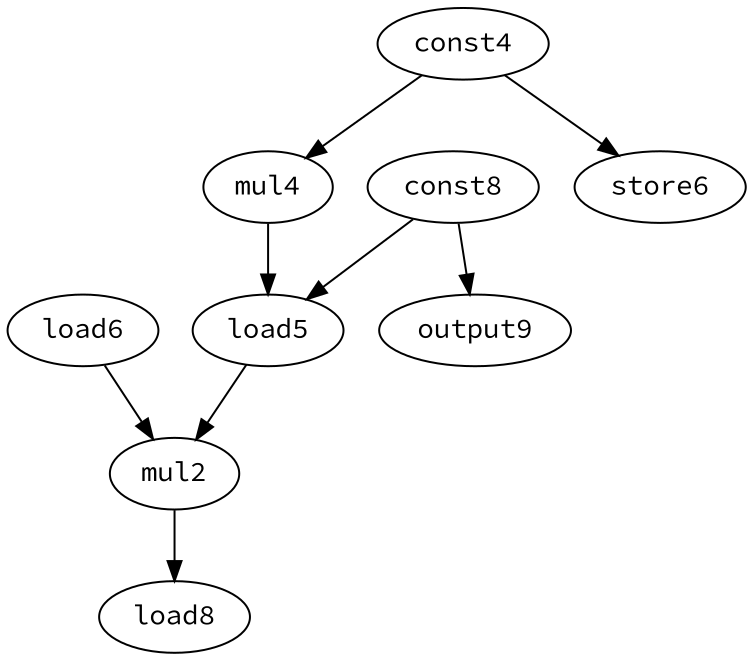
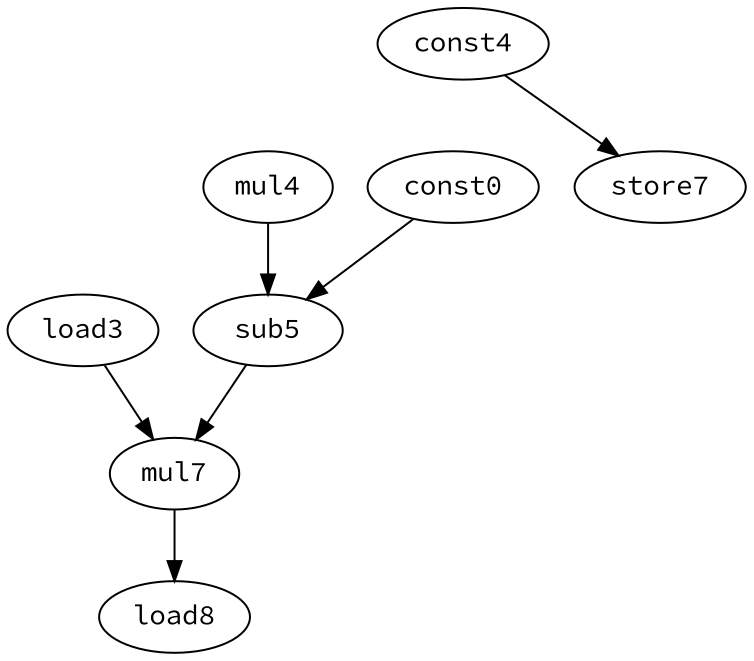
(372, 111) -> none
(453, 187) -> (453, 187)
(660, 187) -> (660, 187)
(83, 330) -> (83, 330)
(268, 330) -> (268, 330)
(475, 330) -> none
(175, 474) -> (175, 474)
